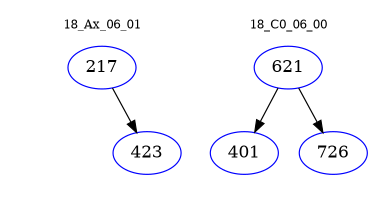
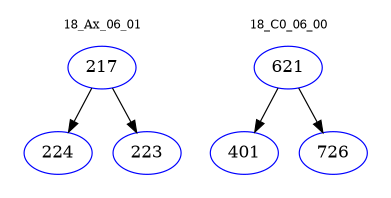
none -> (58, 153)
(147, 153) -> (147, 153)
